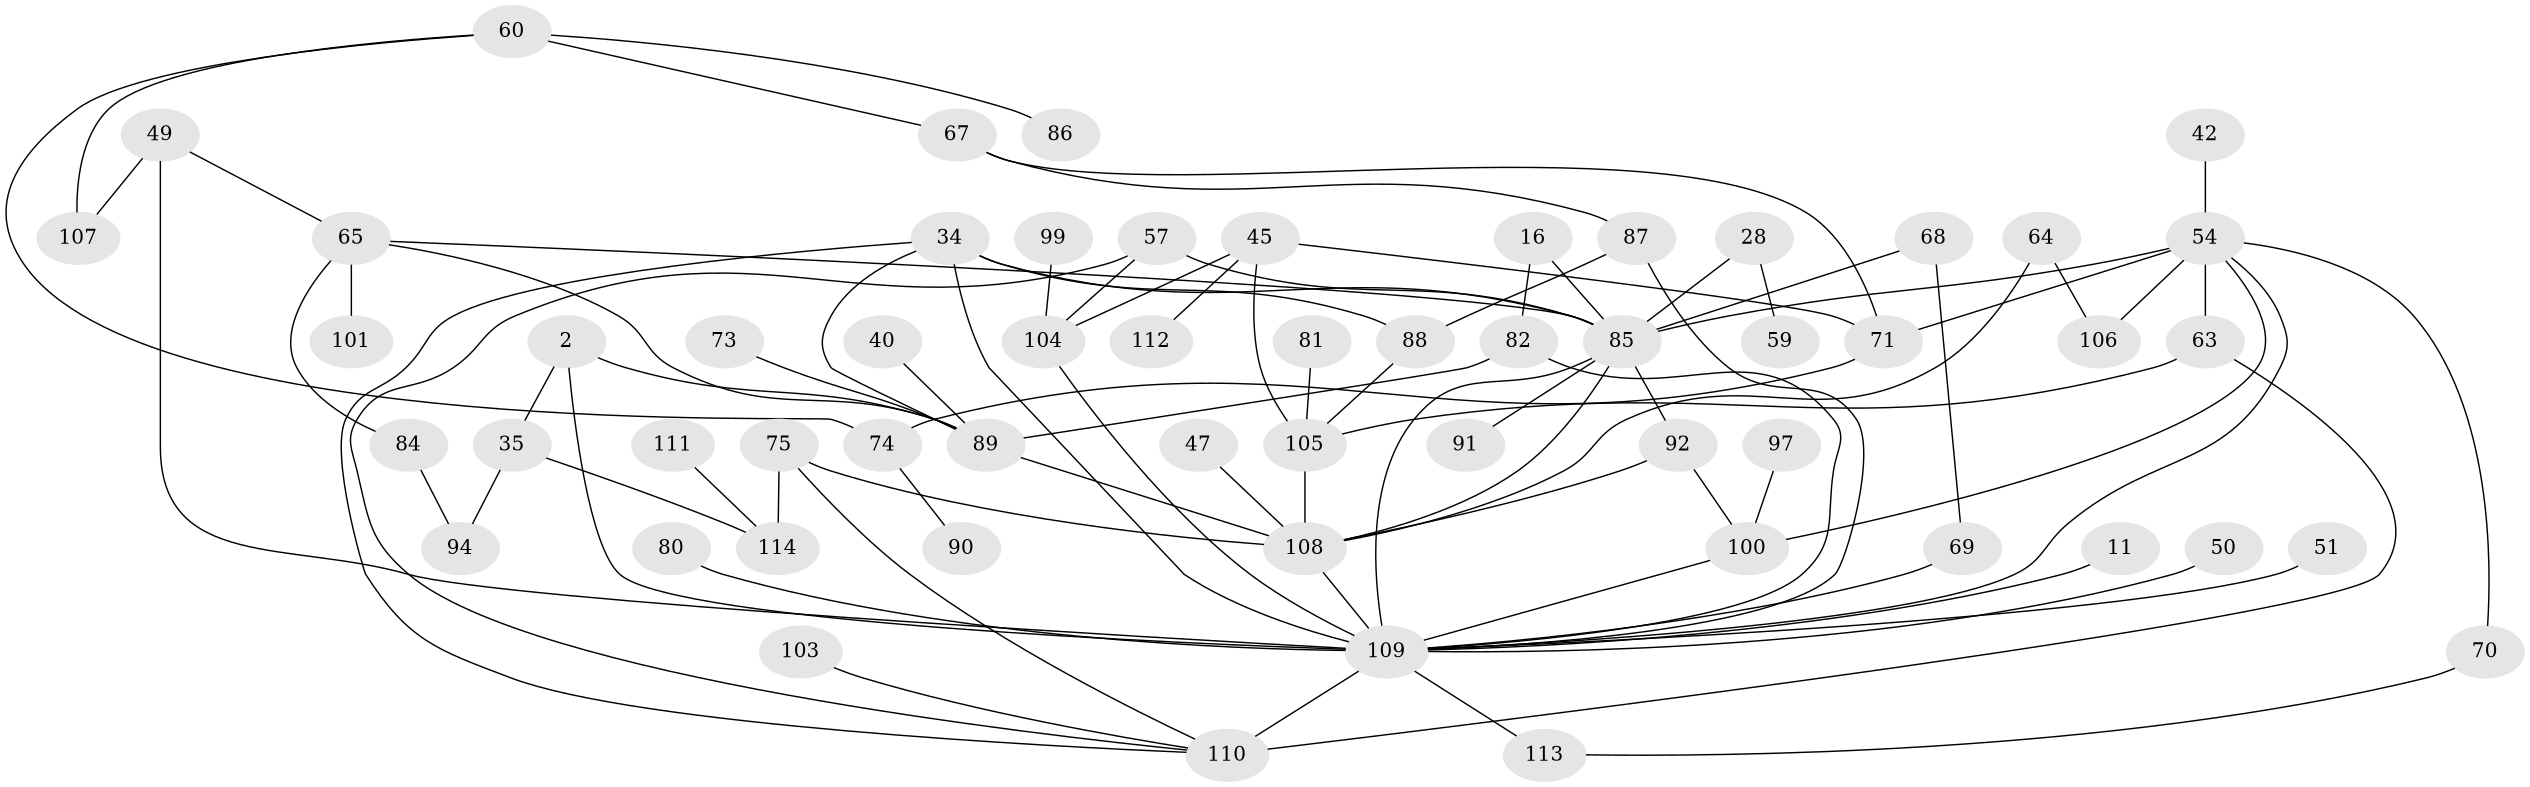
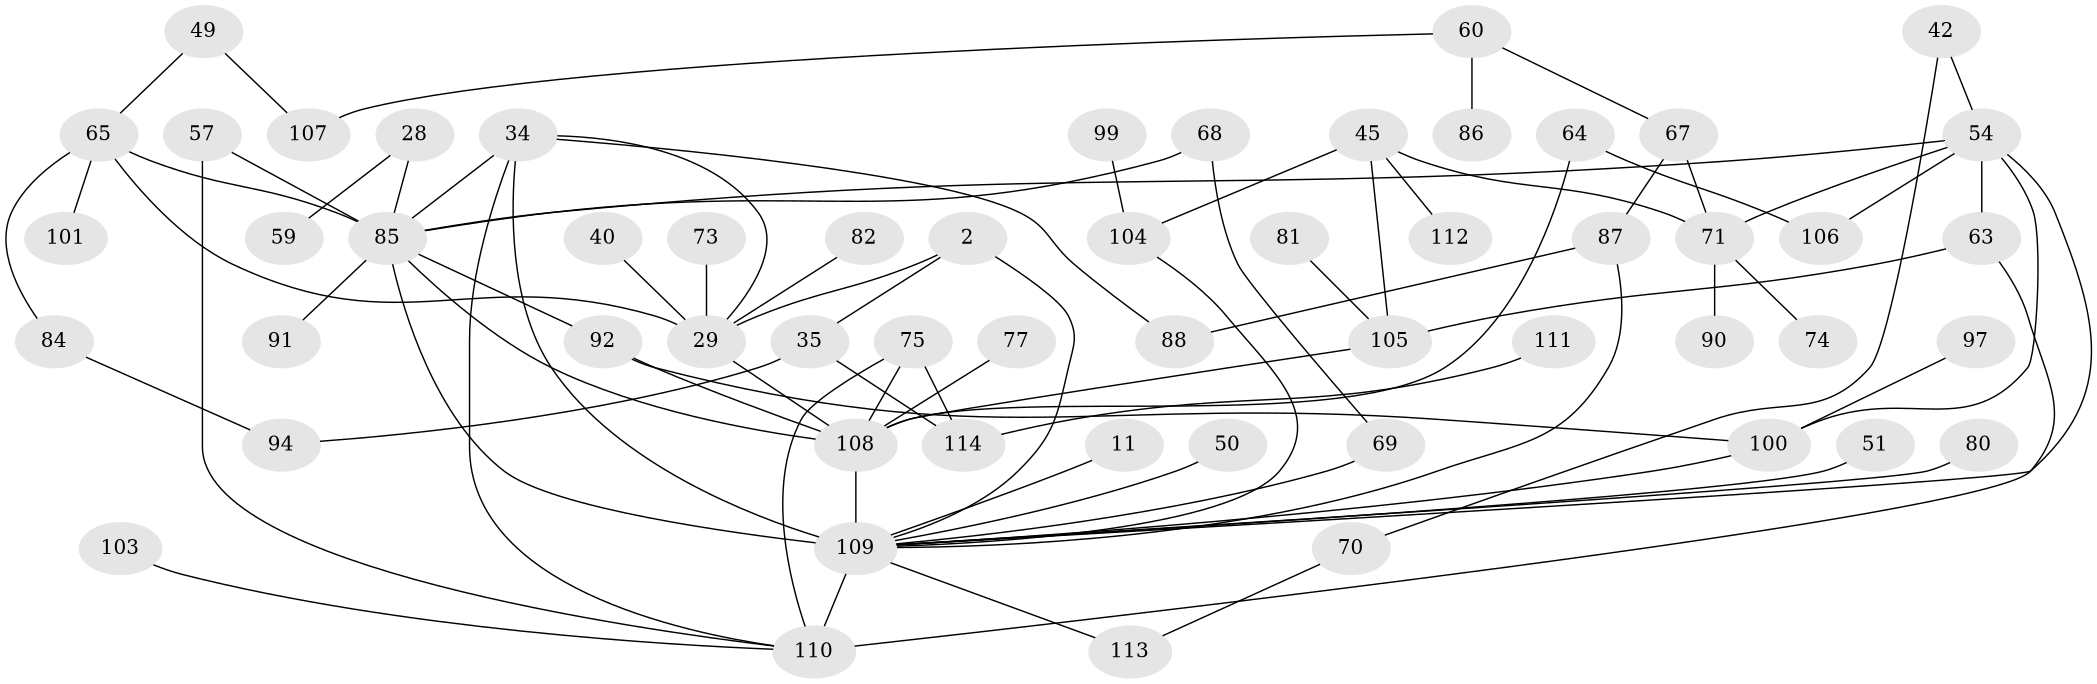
(1533, 238) -> none
(1095, 294) -> none
(136, 338) -> none
(2450, 374) -> (1781, 407)
(1352, 401) -> none
(986, 445) -> (706, 342)
(1199, 445) -> (1017, 342)
(929, 505) -> (1715, 297)
(1826, 540) -> none
(580, 596) -> none
